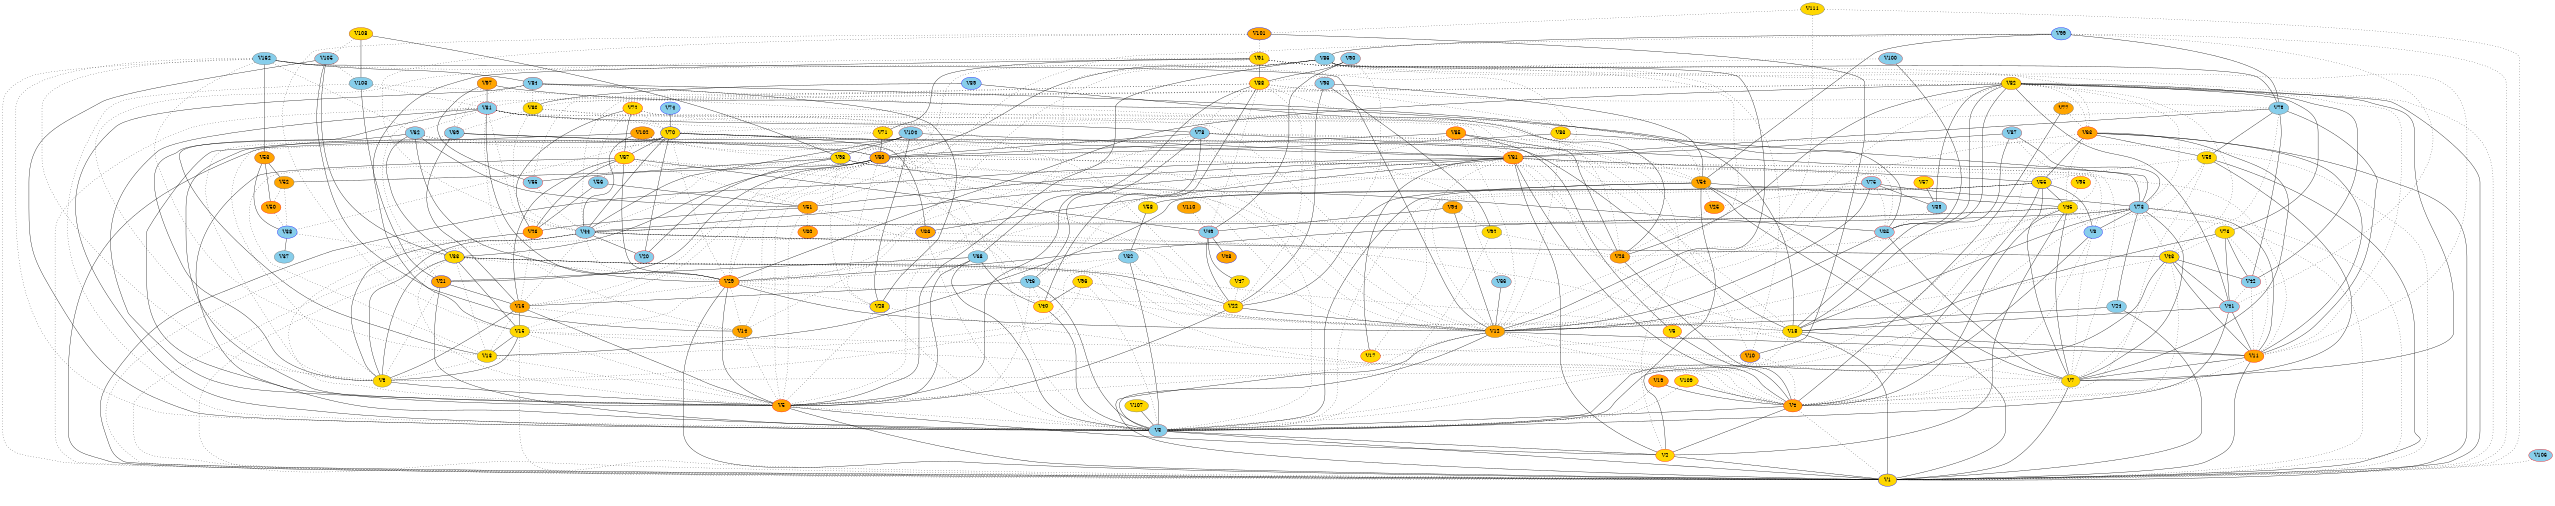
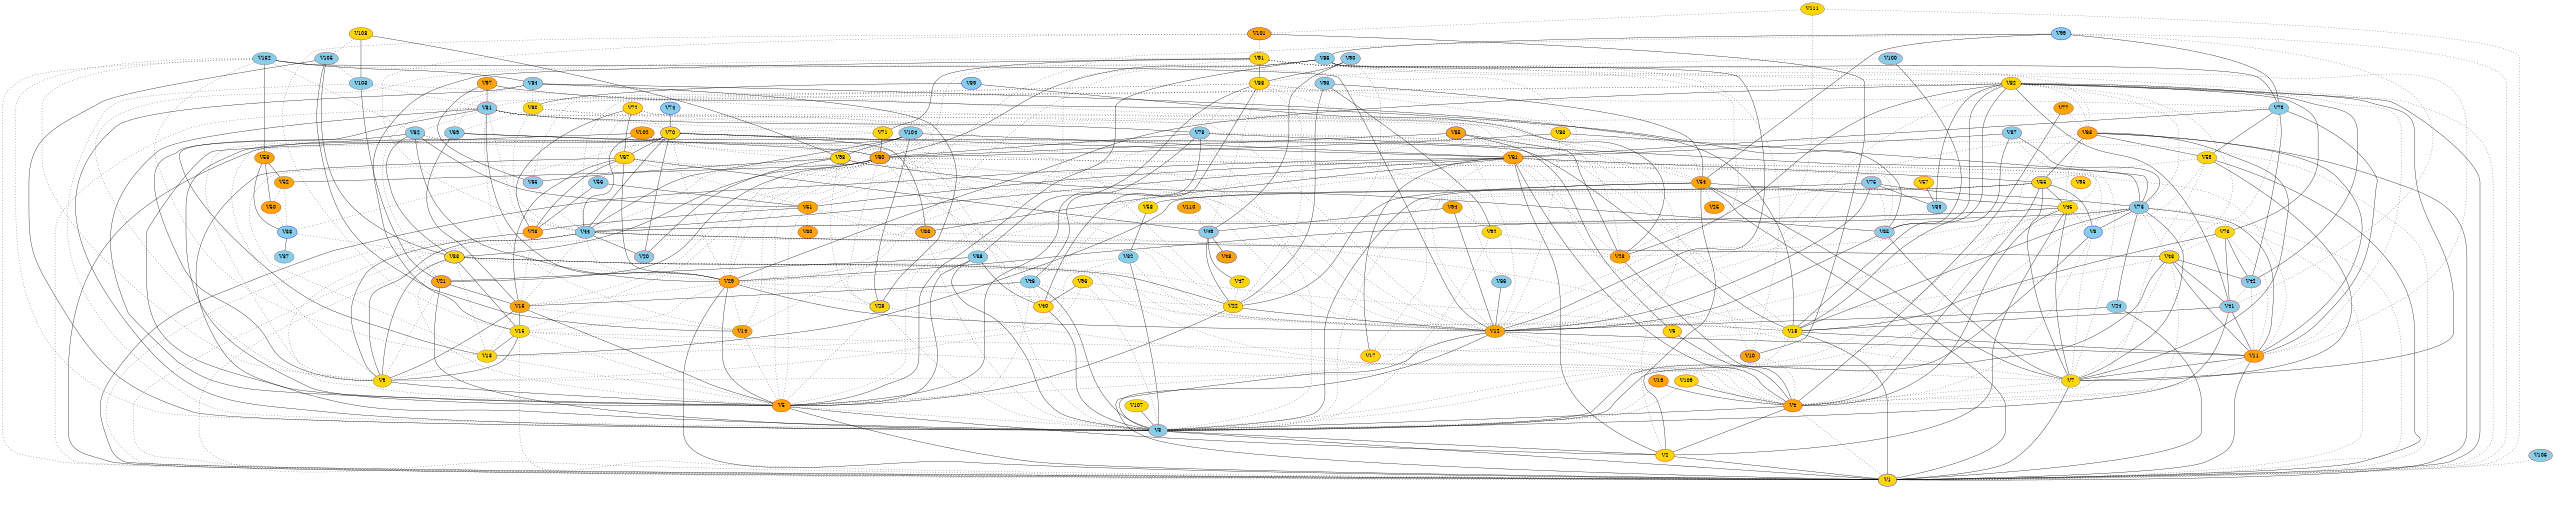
(1456, 133) -> (1456, 133)
